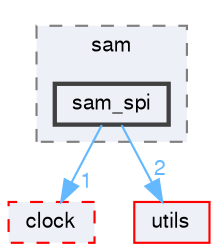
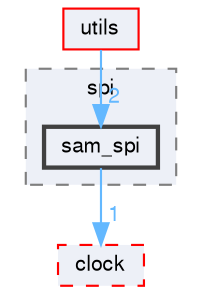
(112, 46) -> (101, 89)
(138, 155) -> (101, 83)
